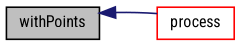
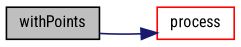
(136, 13) -> (120, 34)
